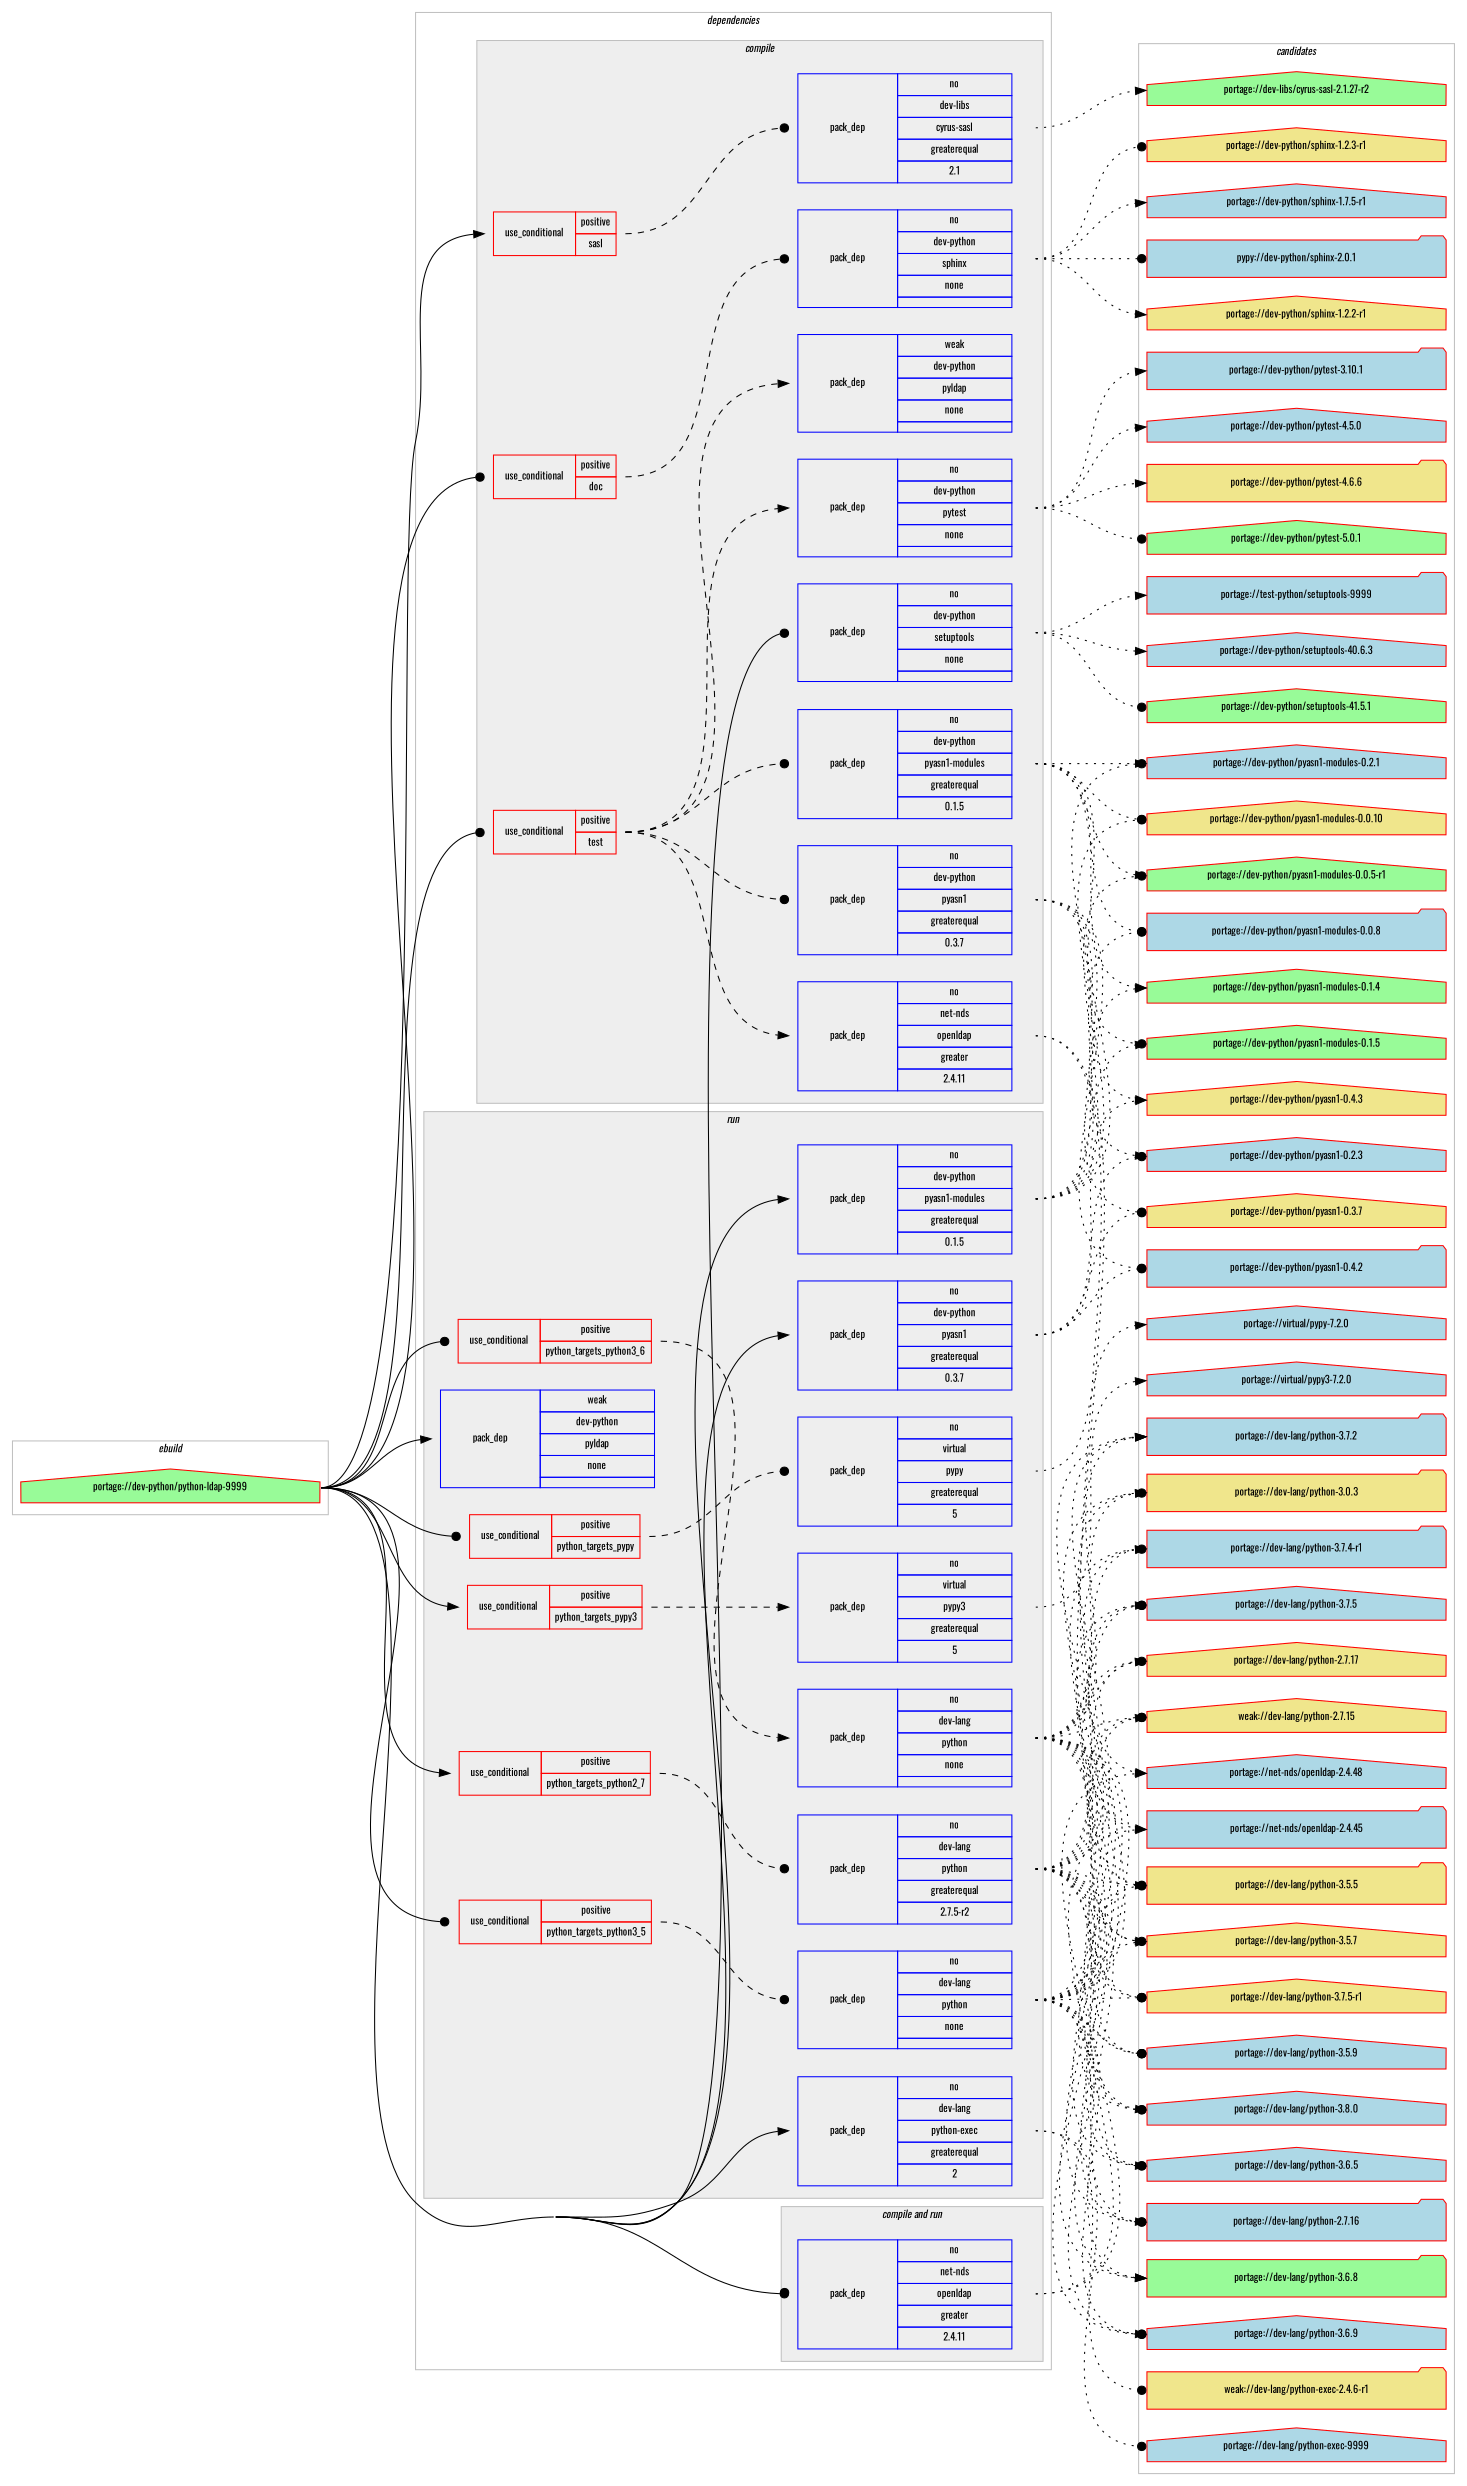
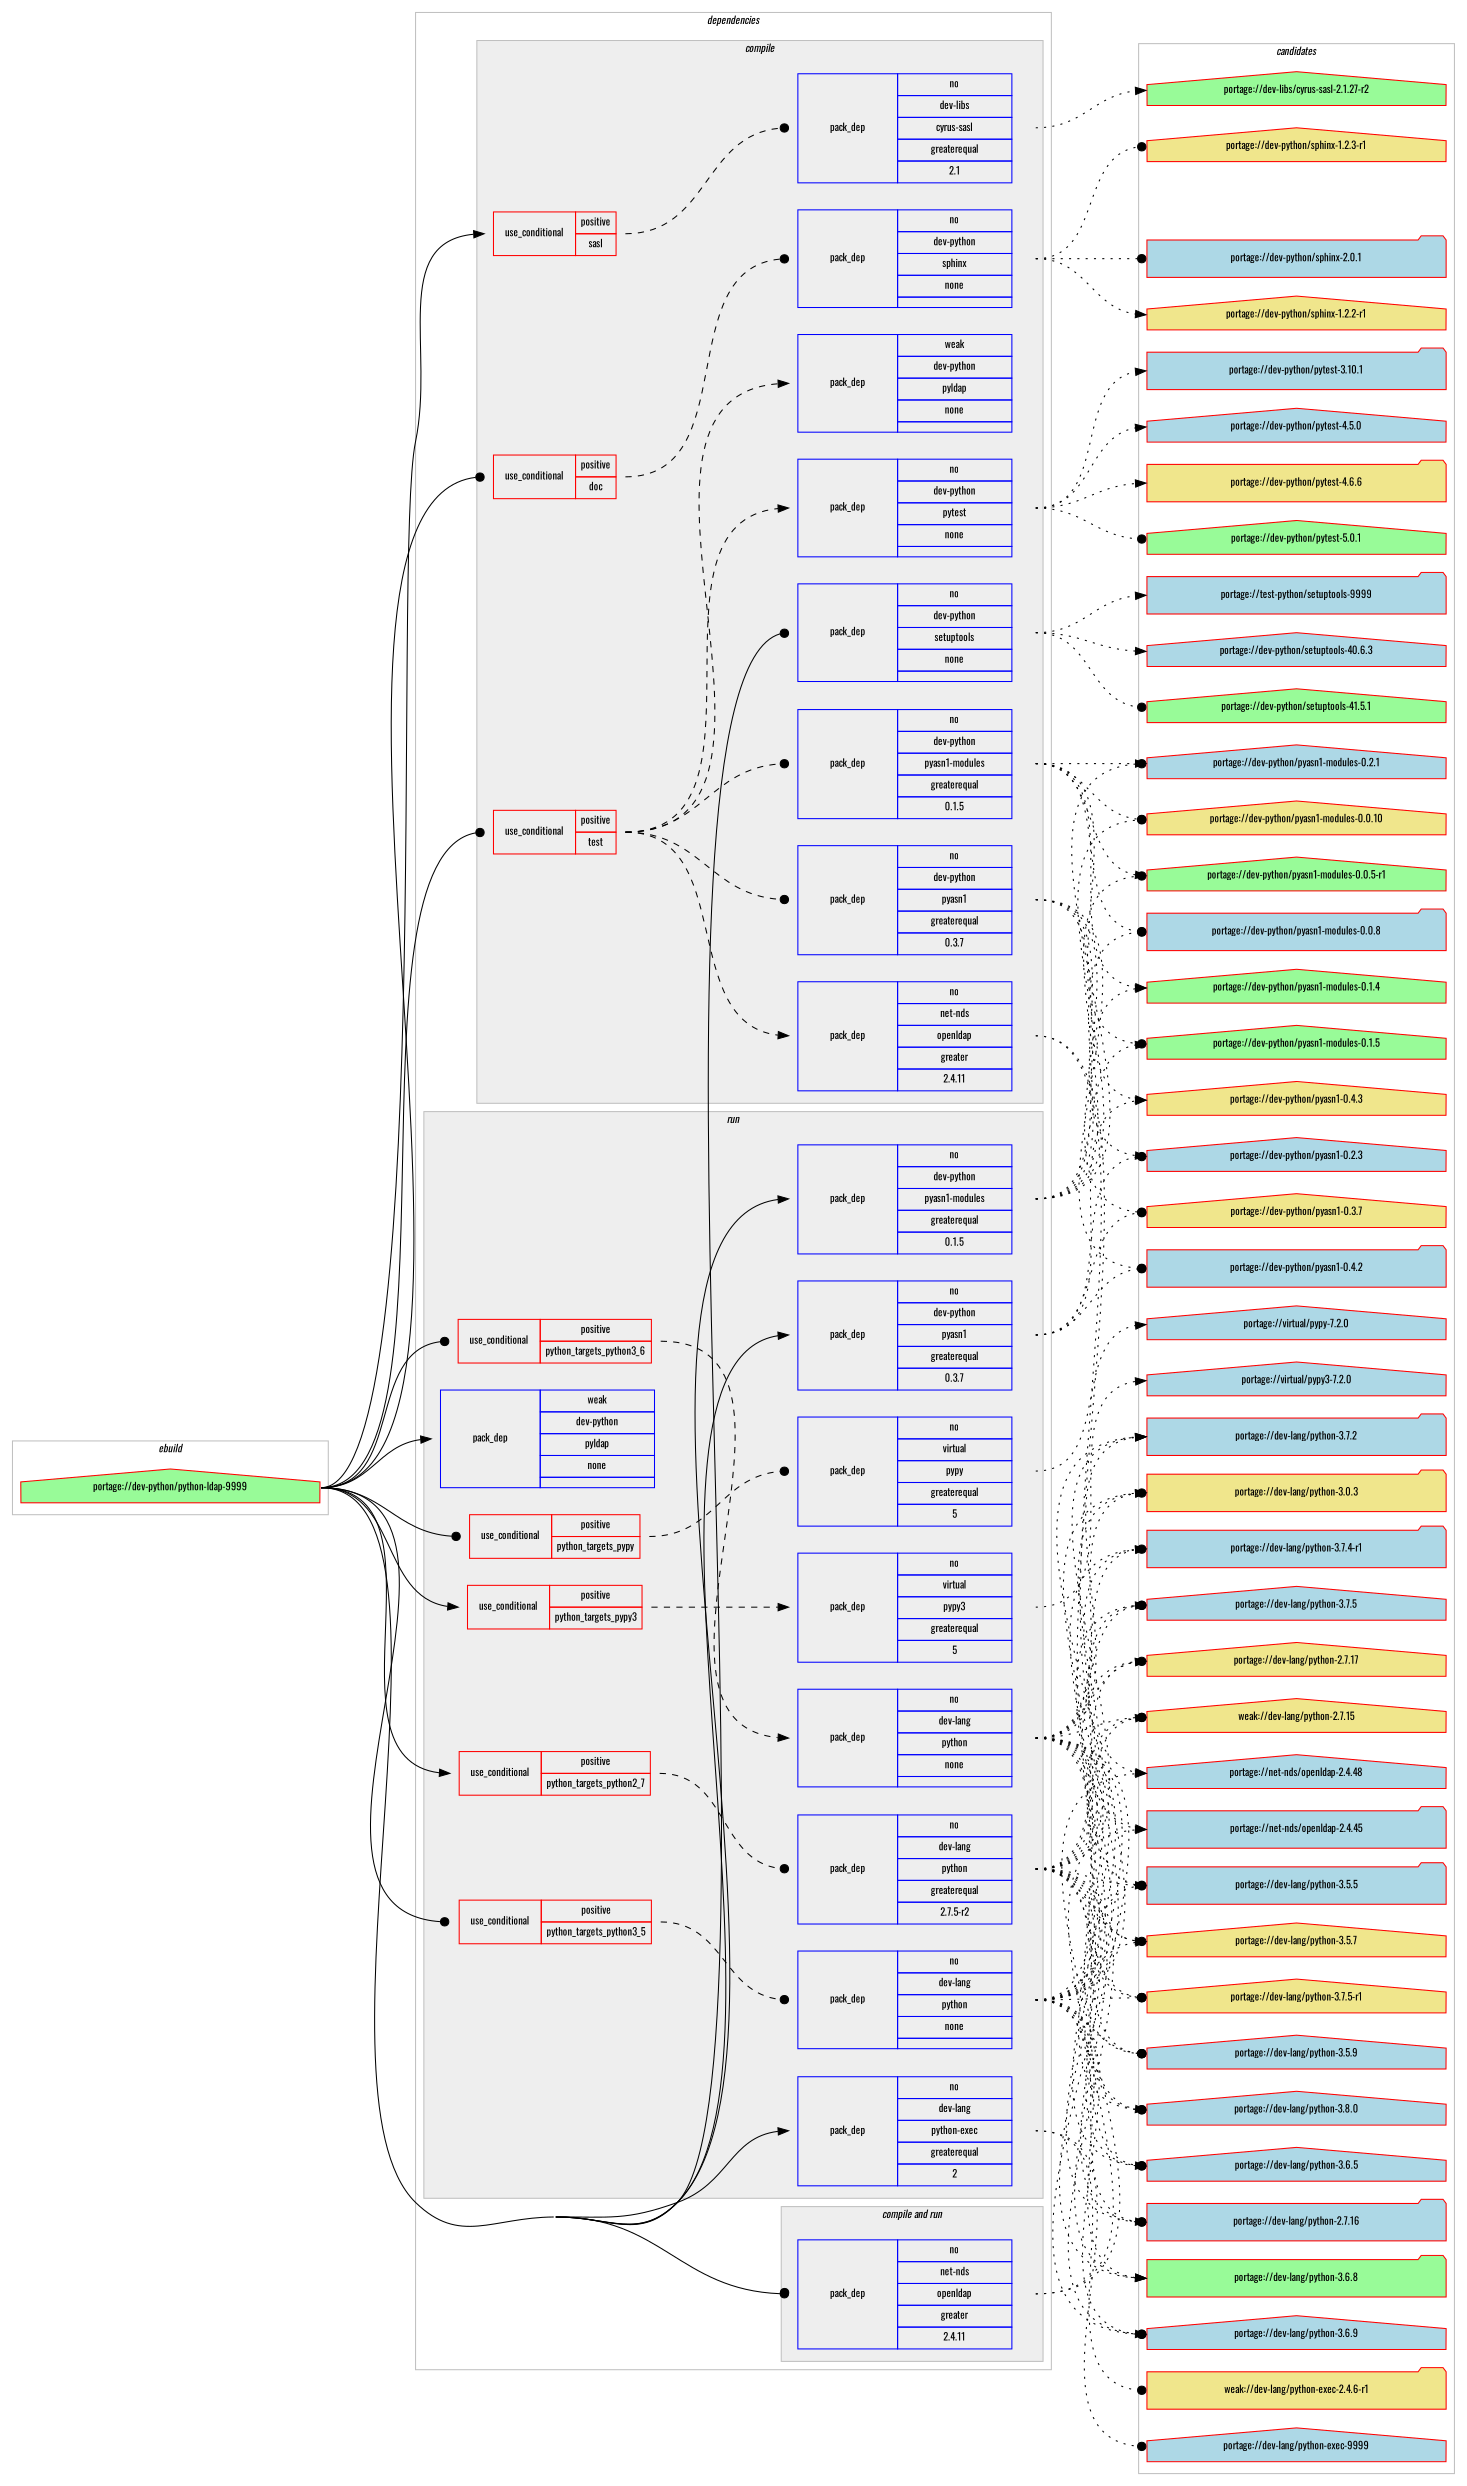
(1297, 203) -> none
(1297, 259) -> (1297, 259)
(1297, 1886) -> (1297, 1886)
